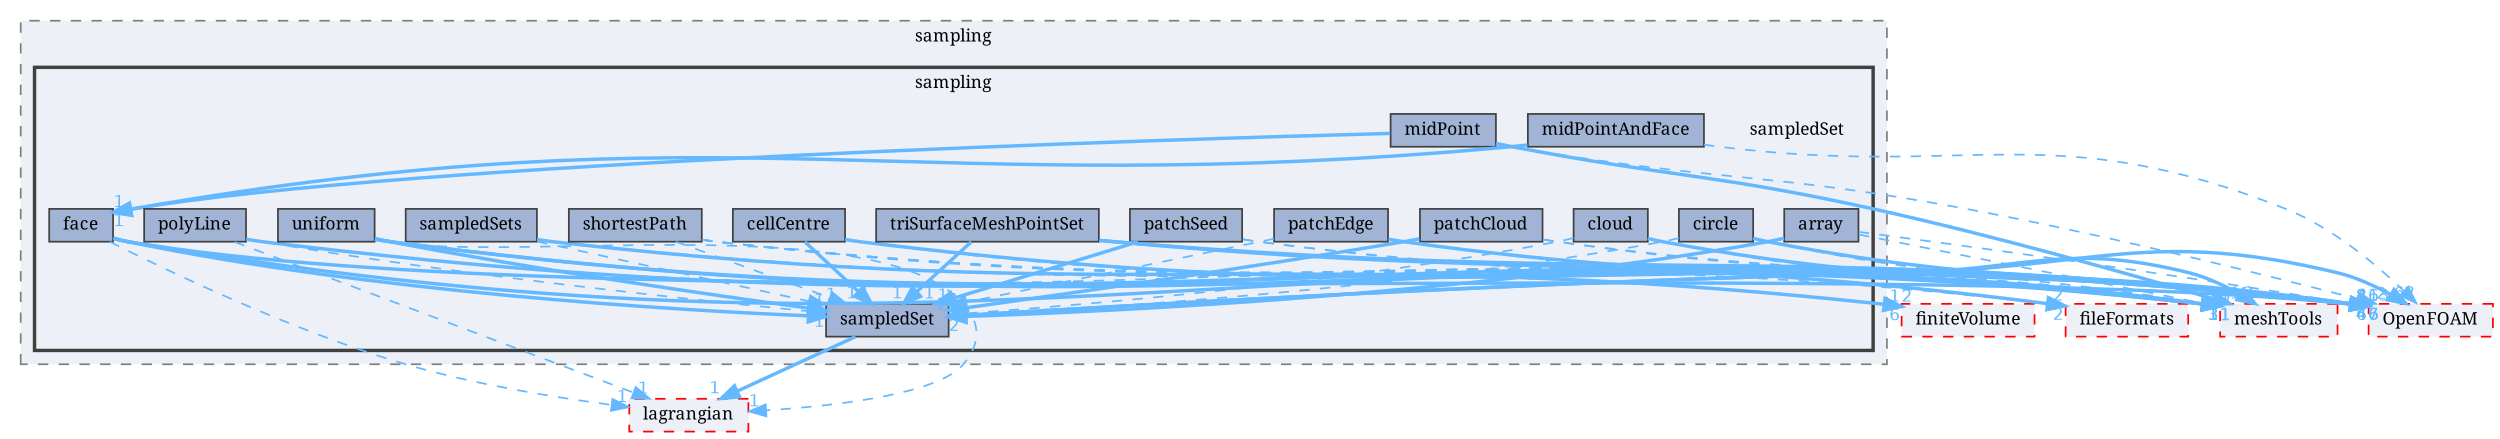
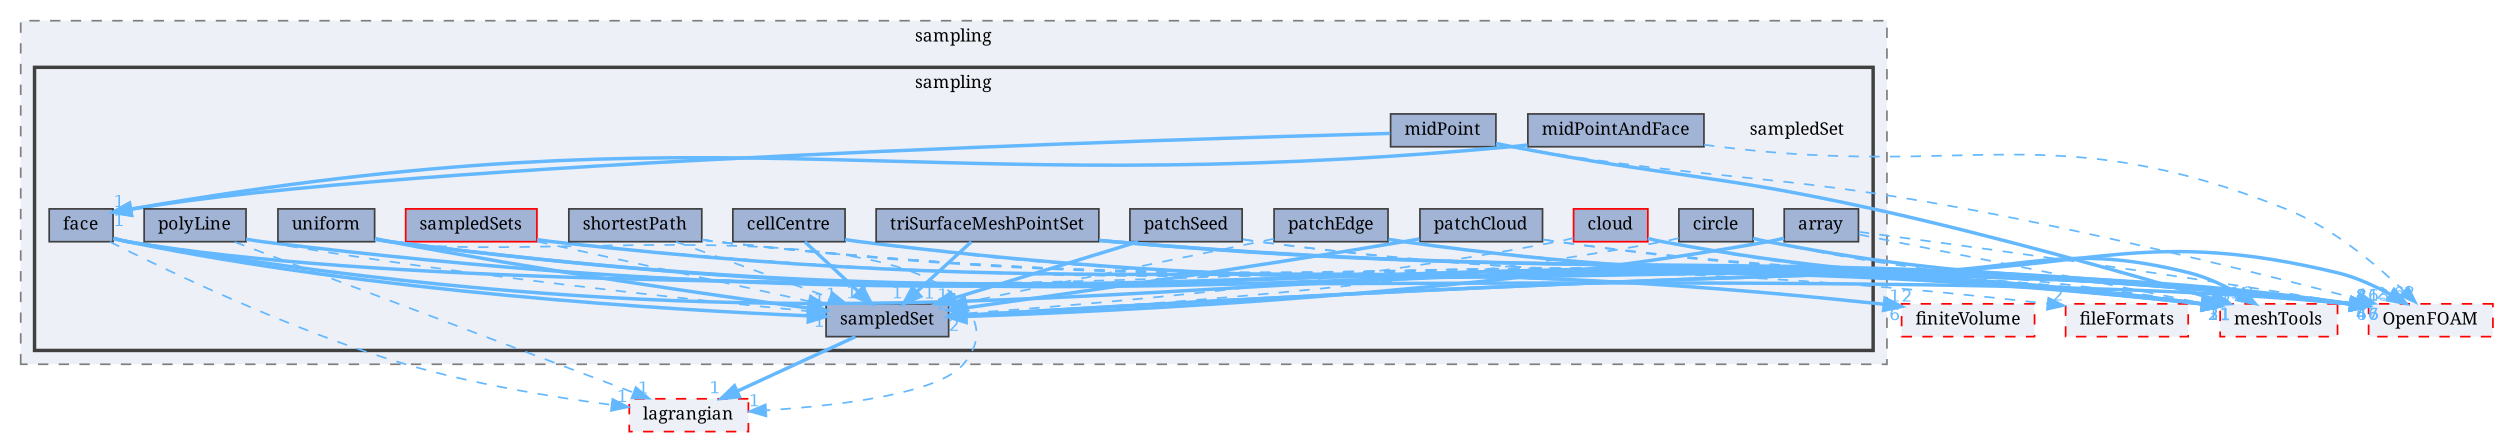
(471, 225) -> (471, 225)
(1611, 225) -> (1611, 225)
(1574, 267) -> (1651, 266)
